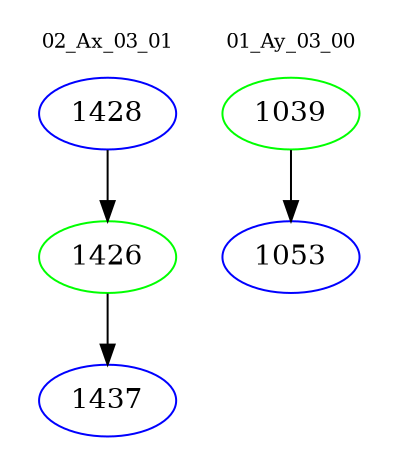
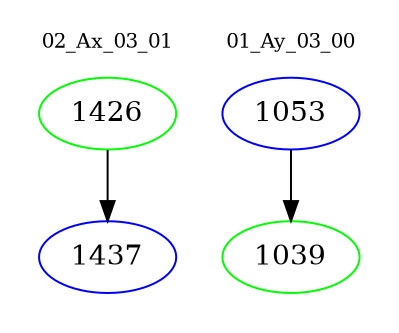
(108, 114) -> none
(291, 176) -> (291, 176)
